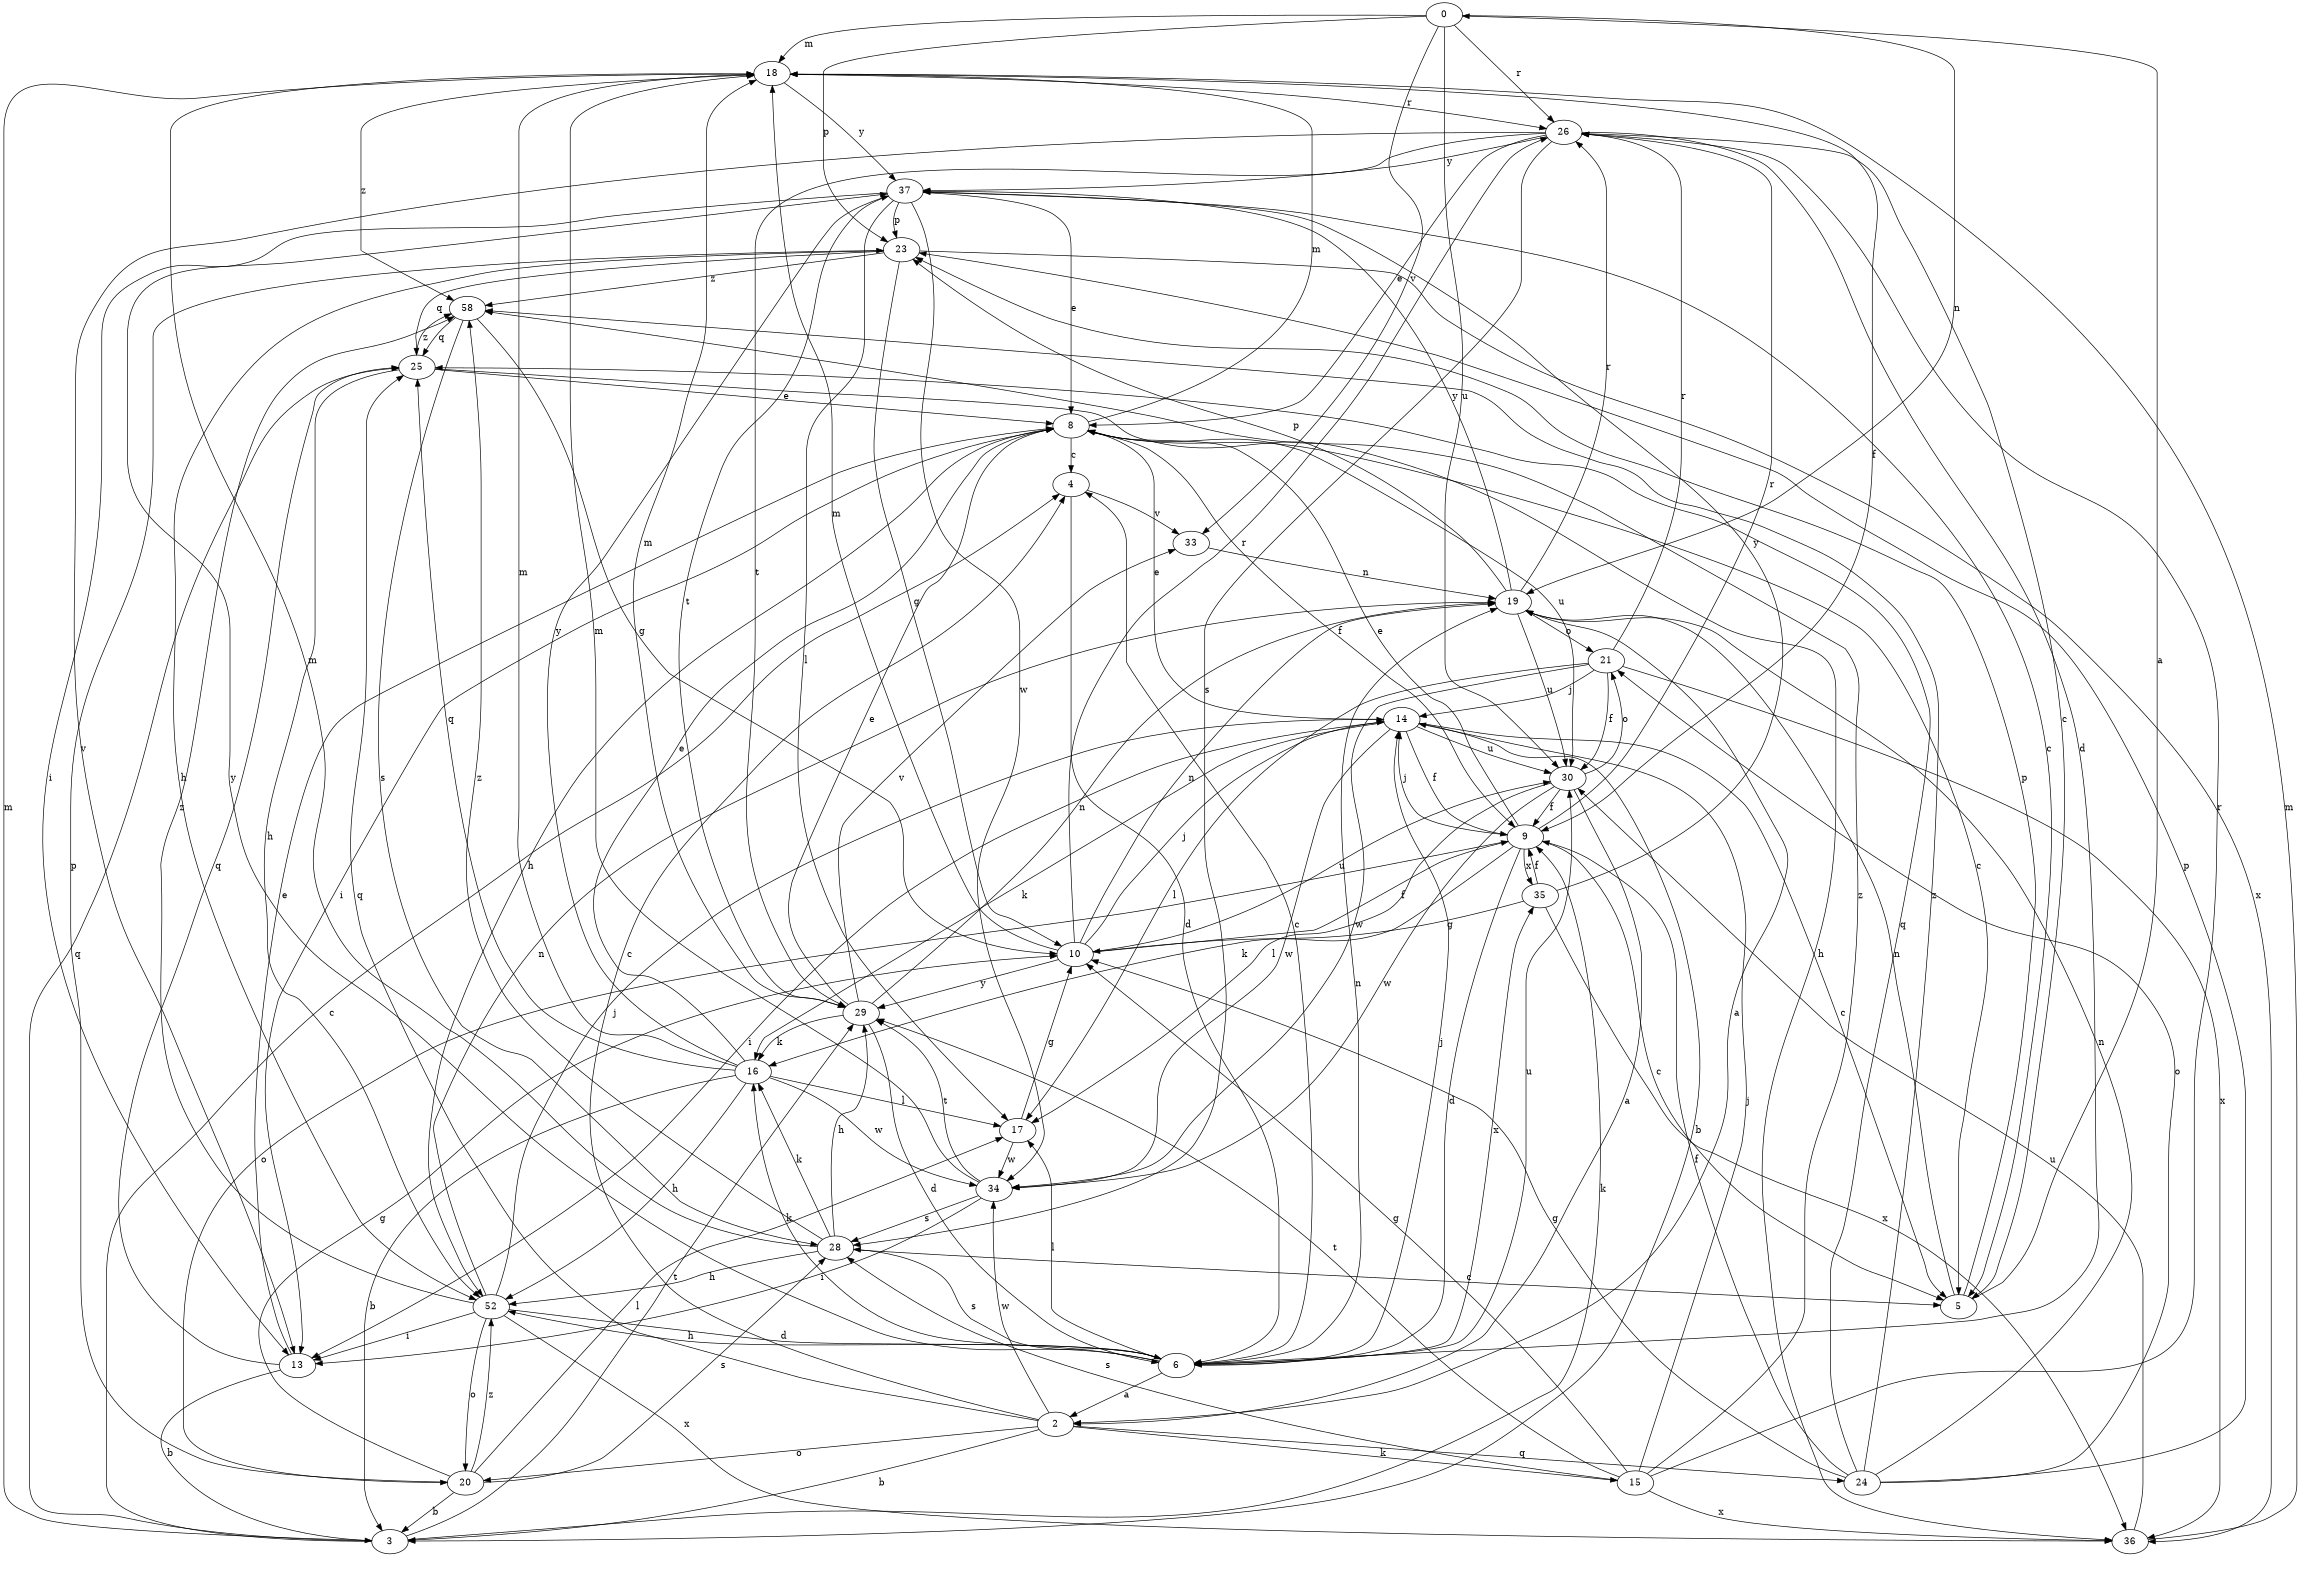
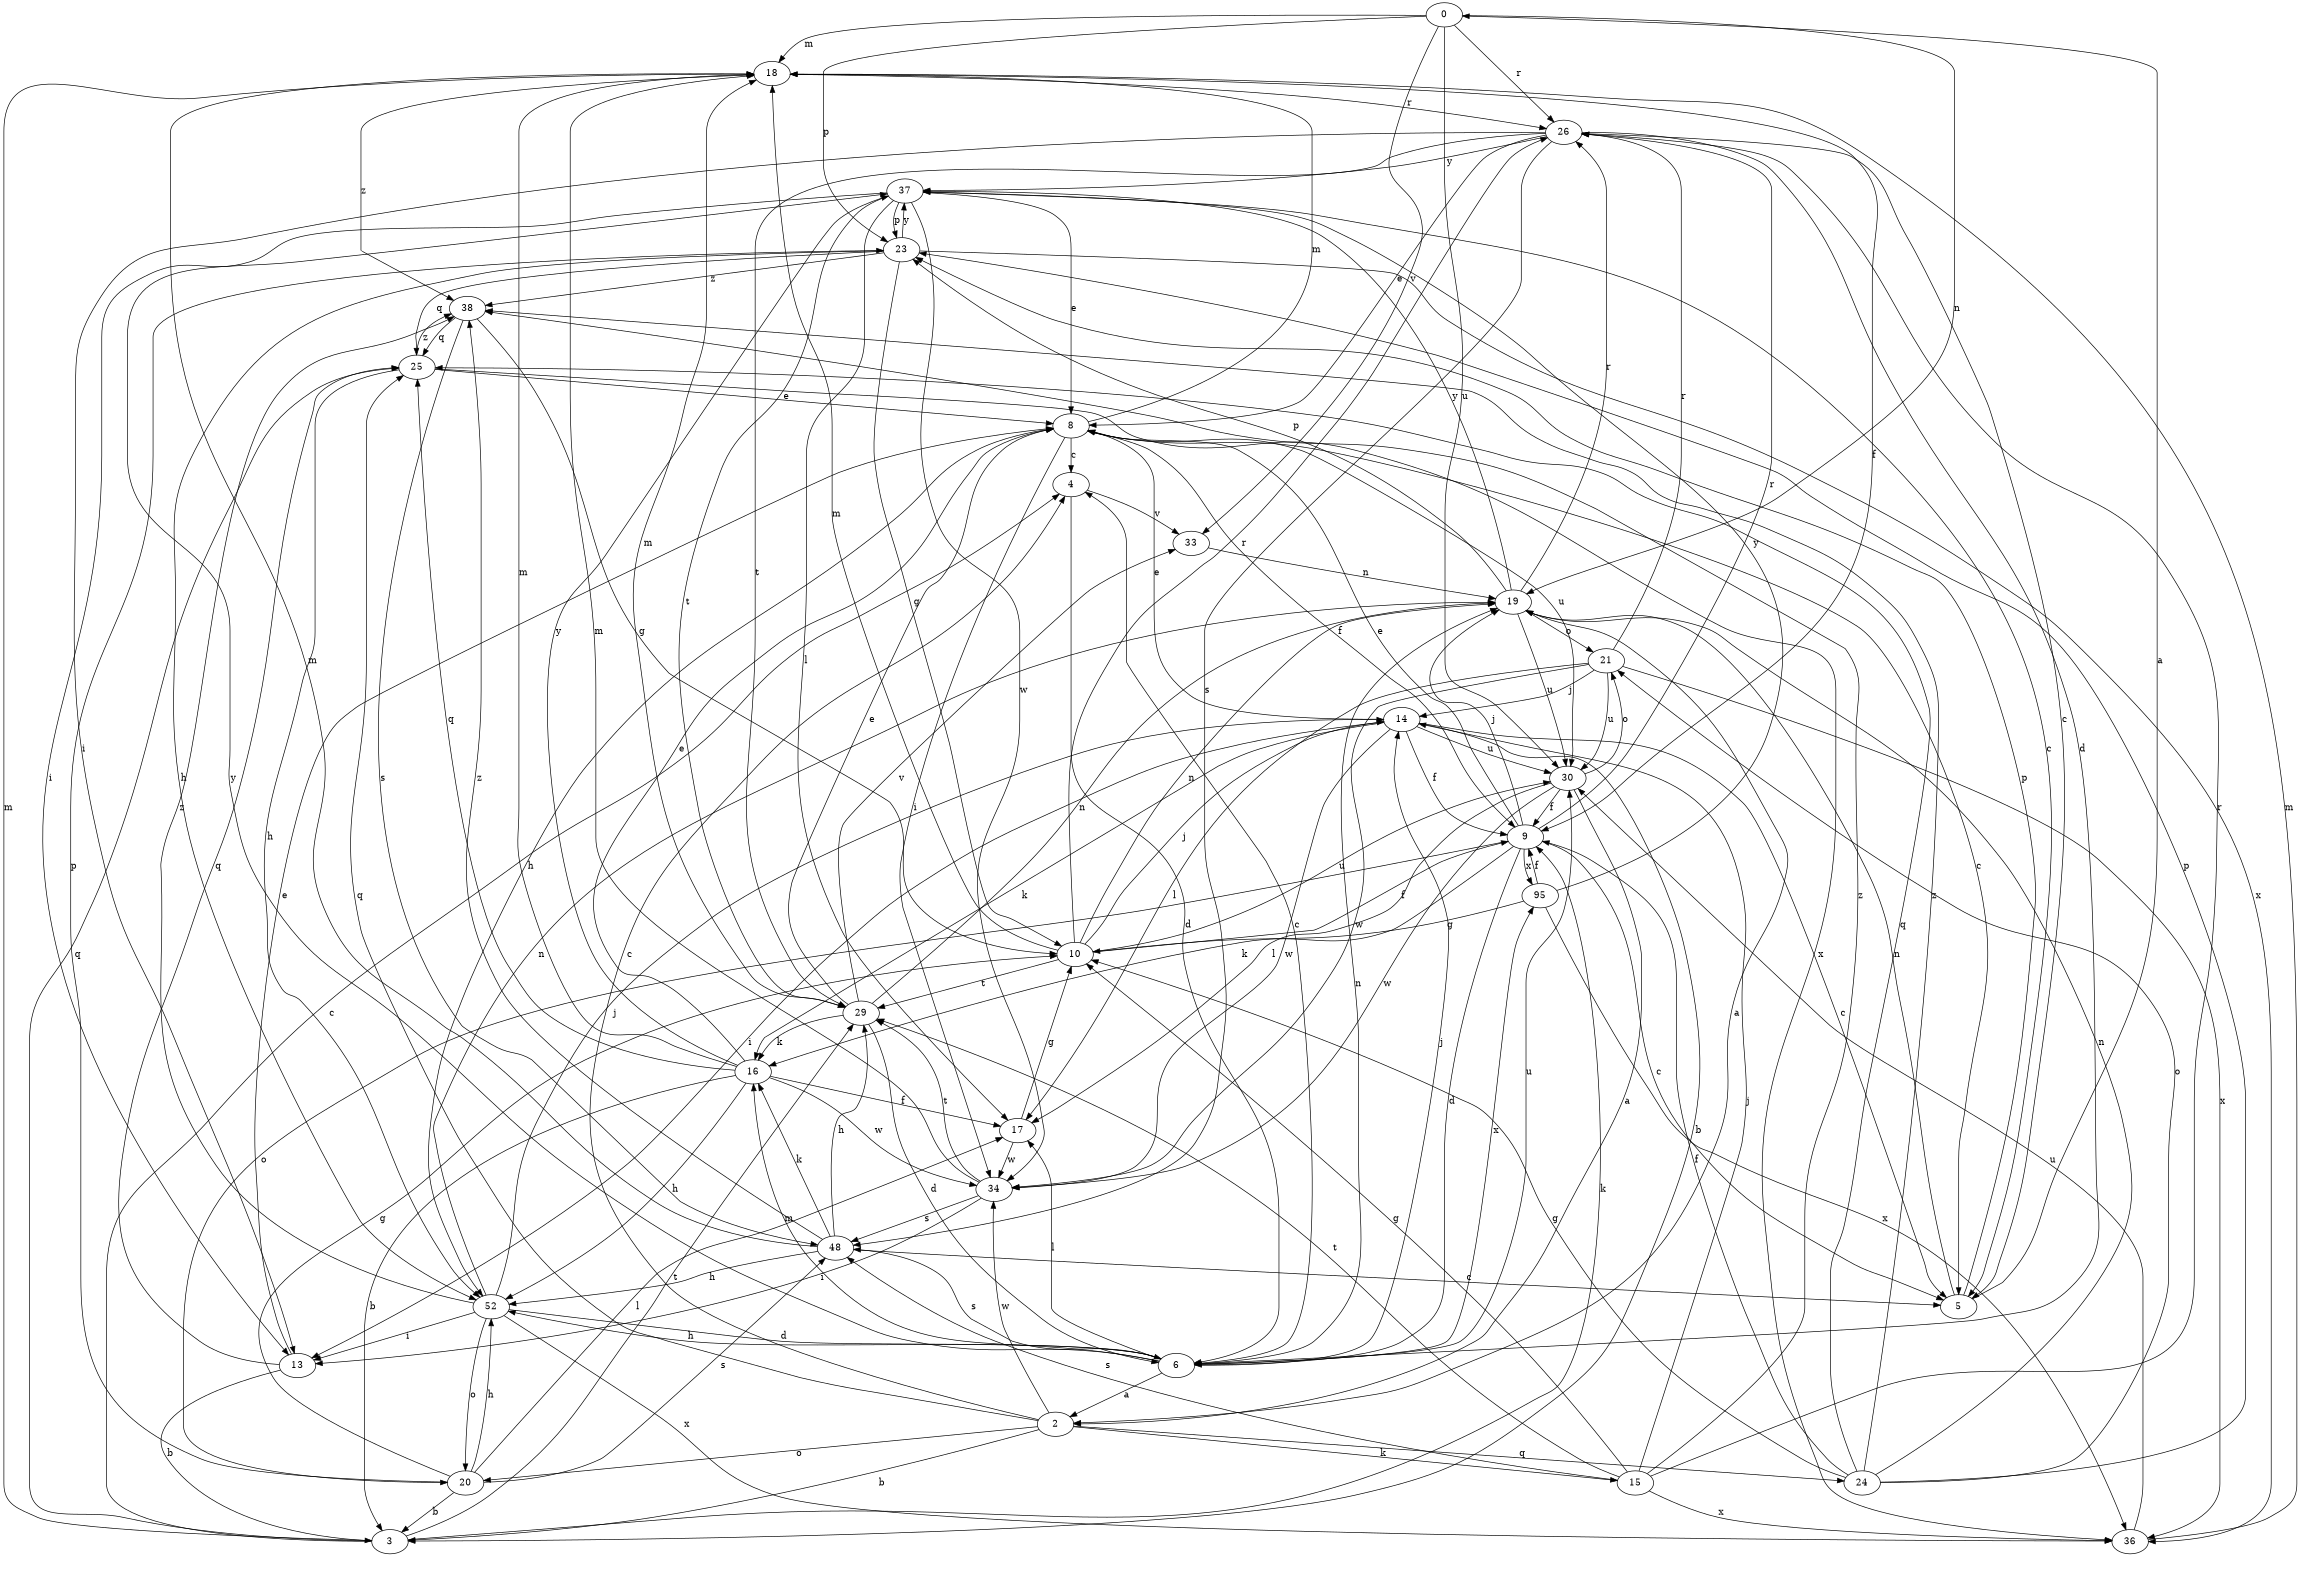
(840, 126) -> (903, 224)
(468, 308) -> (468, 308)
(439, 712) -> (915, 796)
(1611, 720) -> (1611, 720)
(84, 749) -> (84, 749)
(1420, 815) -> (1463, 703)
(1540, 896) -> (1540, 896)
(1821, 954) -> (1821, 954)
(984, 984) -> (984, 984)
(903, 1101) -> (903, 1101)
(789, 1219) -> (789, 1219)
(836, 1248) -> (836, 1248)
(491, 1395) -> (491, 1395)
